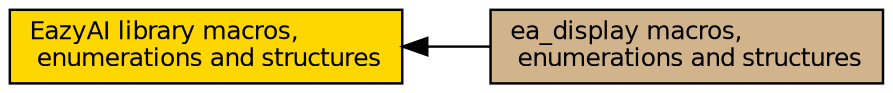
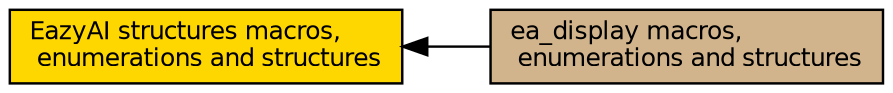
(206, 47) -> (206, 47)
